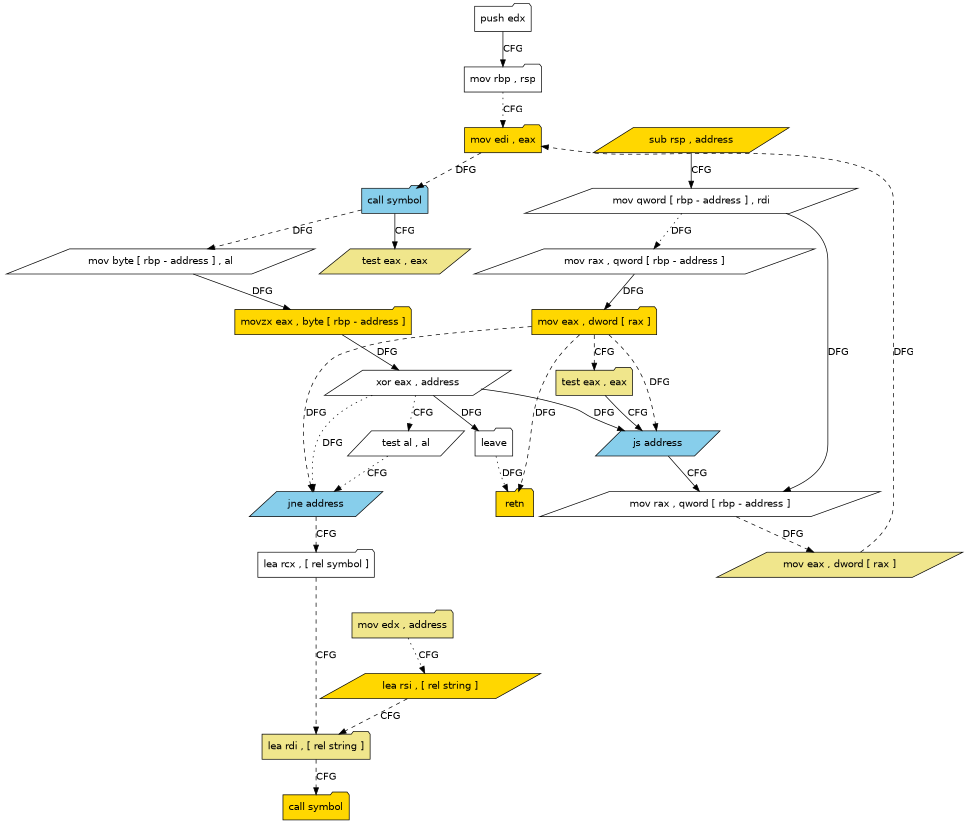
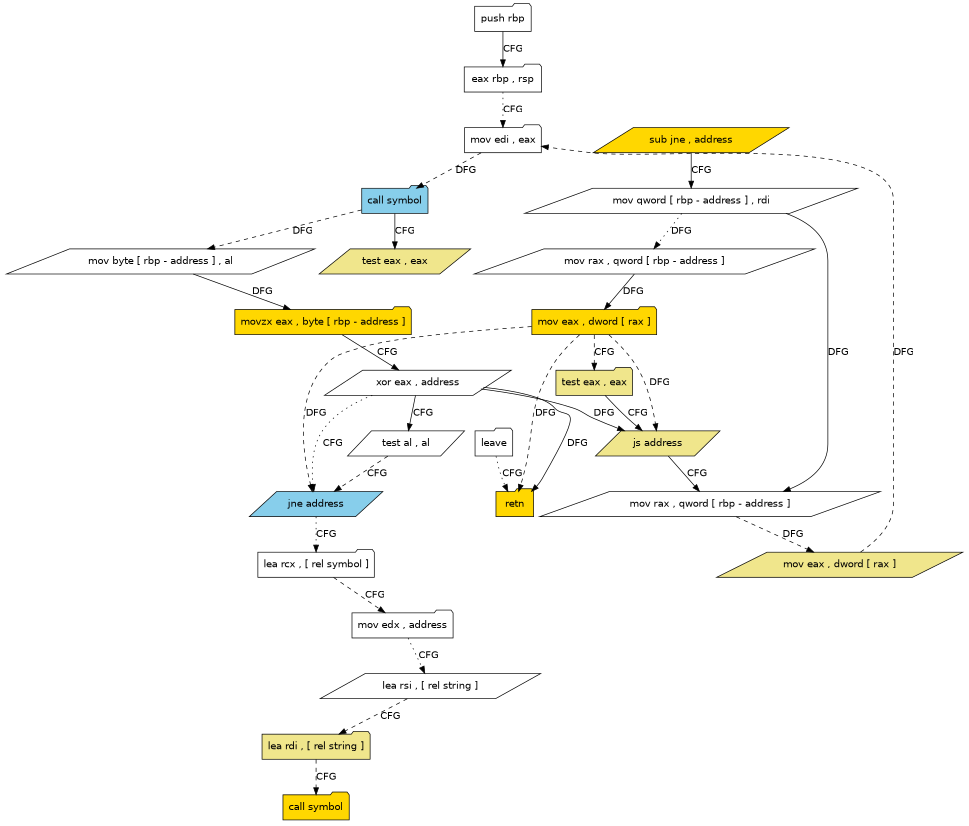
(503, 19) -> (503, 19)
(503, 79) -> (503, 79)
(503, 140) -> (503, 140)
(691, 140) -> (691, 140)
(387, 352) -> (387, 352)
(413, 410) -> (413, 410)
(453, 411) -> (564, 413)
(333, 443) -> (333, 443)
(658, 443) -> (658, 443)
(364, 472) -> (364, 472)
(512, 474) -> (512, 474)
(316, 531) -> (316, 531)
(403, 625) -> (403, 625)
(316, 652) -> (356, 593)
(430, 686) -> (430, 686)
